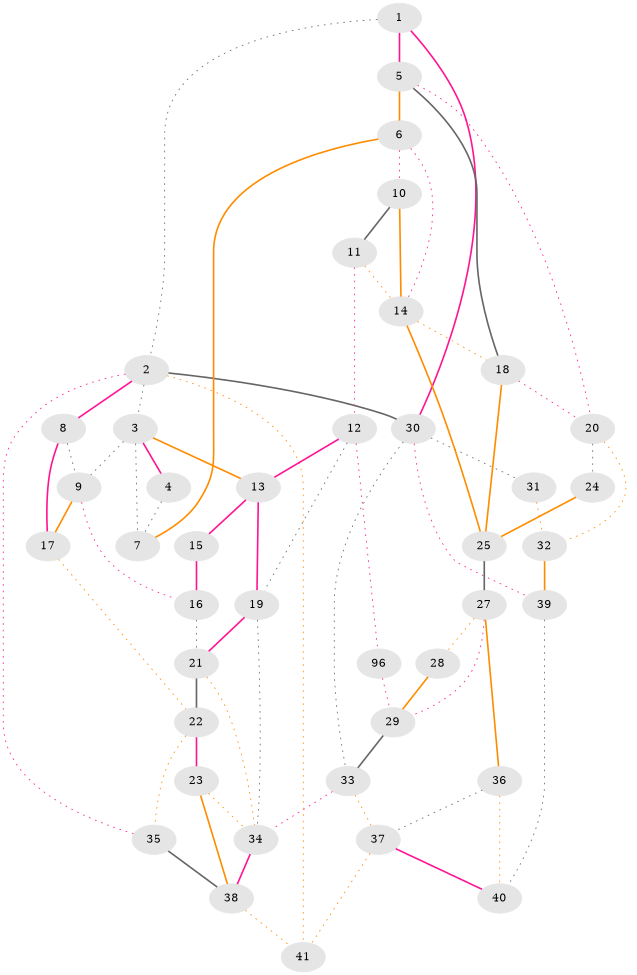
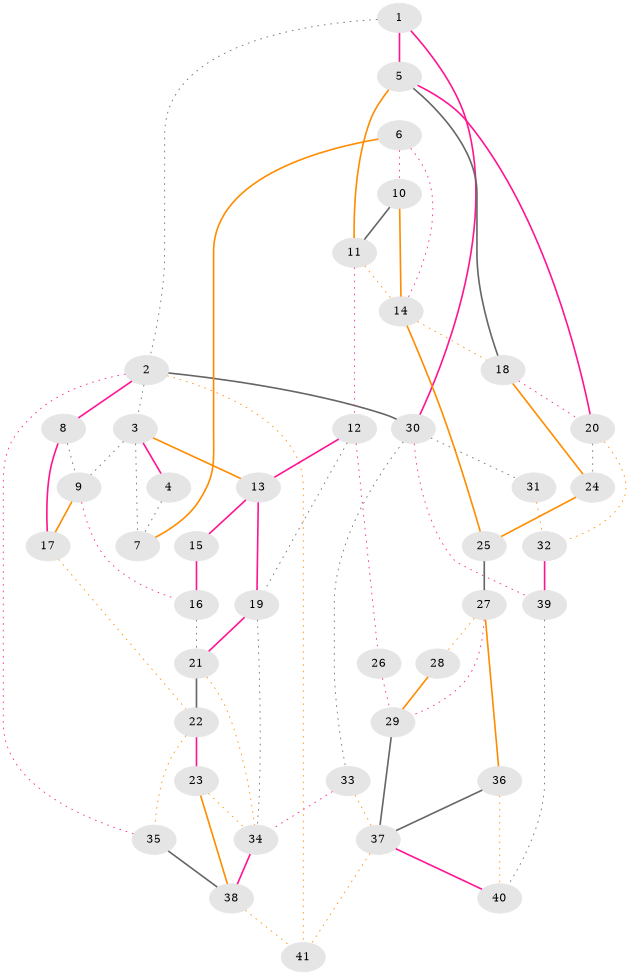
(399, 106) -> (360, 161)
(533, 232) -> (533, 232)
(494, 458) -> (548, 429)
(545, 576) -> (545, 576)
(379, 664) -> (379, 664)
(371, 752) -> (386, 781)
(439, 810) -> (439, 810)
